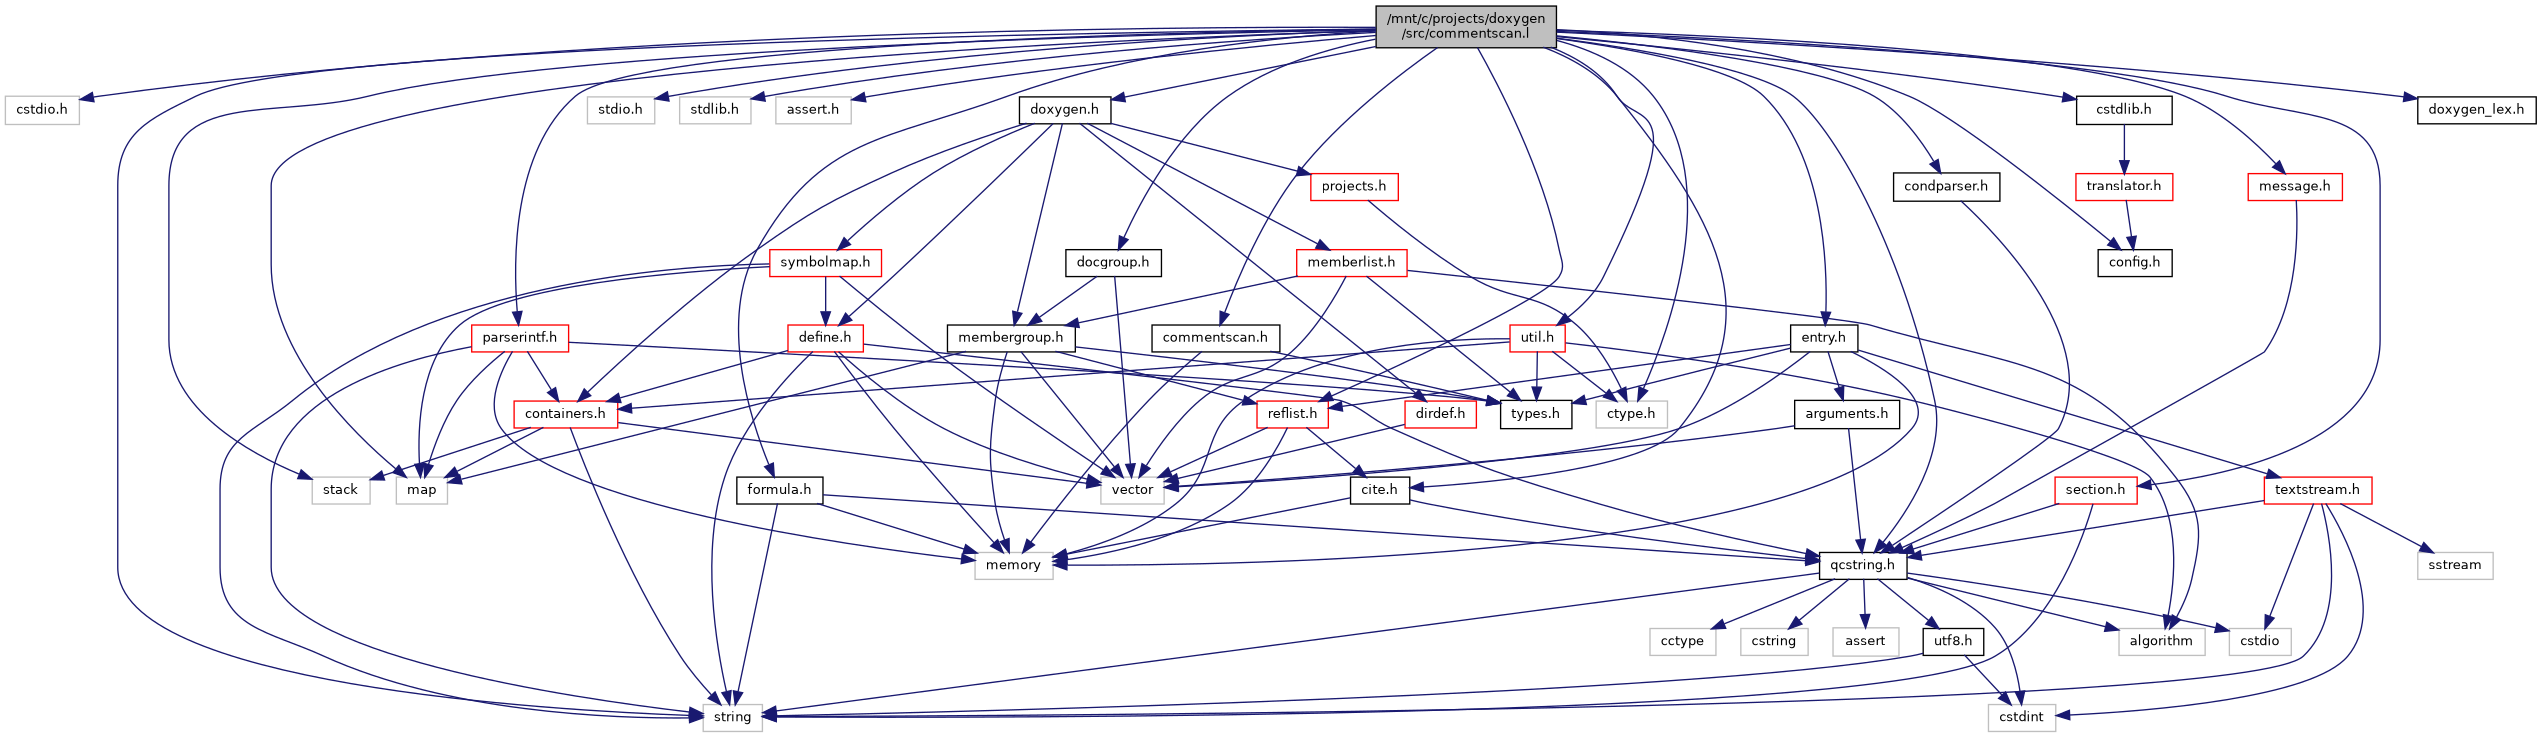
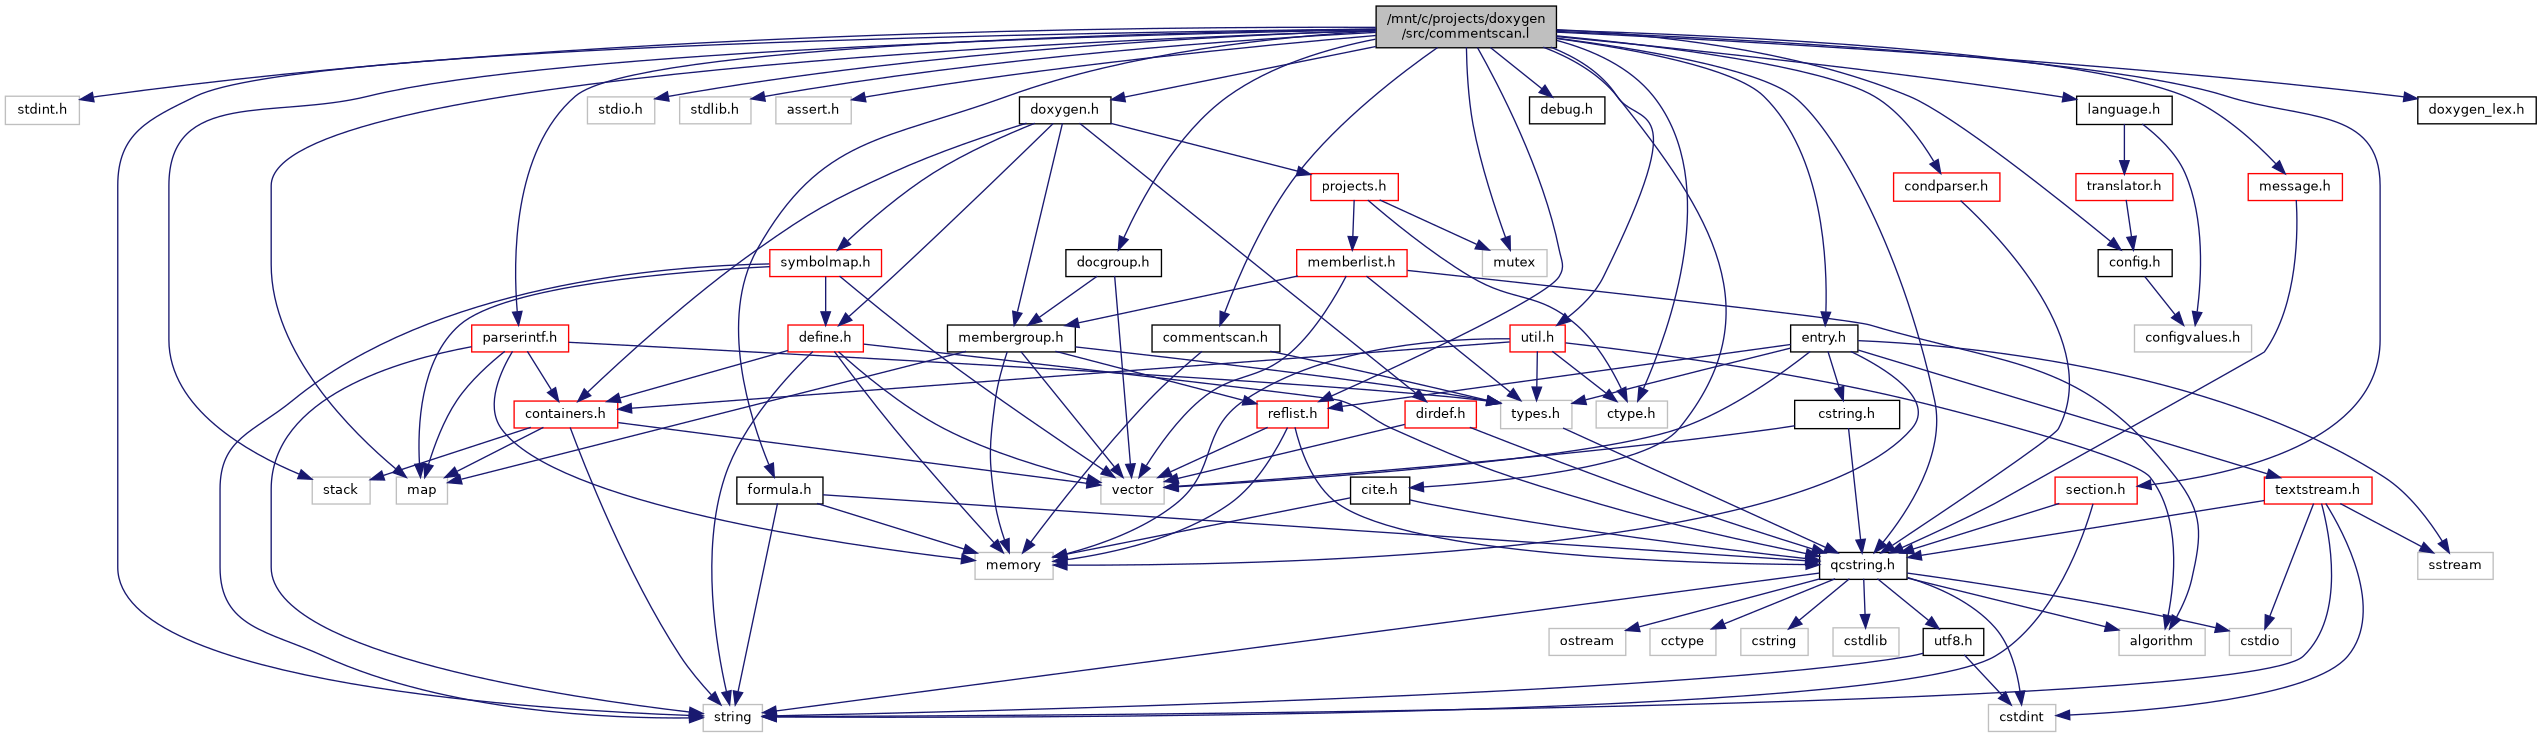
(42, 110) -> (42, 110)
none -> (1567, 110)
(2124, 110) -> (2124, 110)
(1202, 184) -> (1353, 218)
(1947, 187) -> (1947, 187)
none -> (1515, 263)
none -> (2193, 338)
none -> (2172, 388)
(1536, 415) -> (1536, 415)
(1847, 415) -> (1847, 415)
(1333, 450) -> (1538, 551)
none -> (1694, 488)
none -> (1640, 492)
none -> (1587, 642)
(1866, 642) -> (1866, 642)
